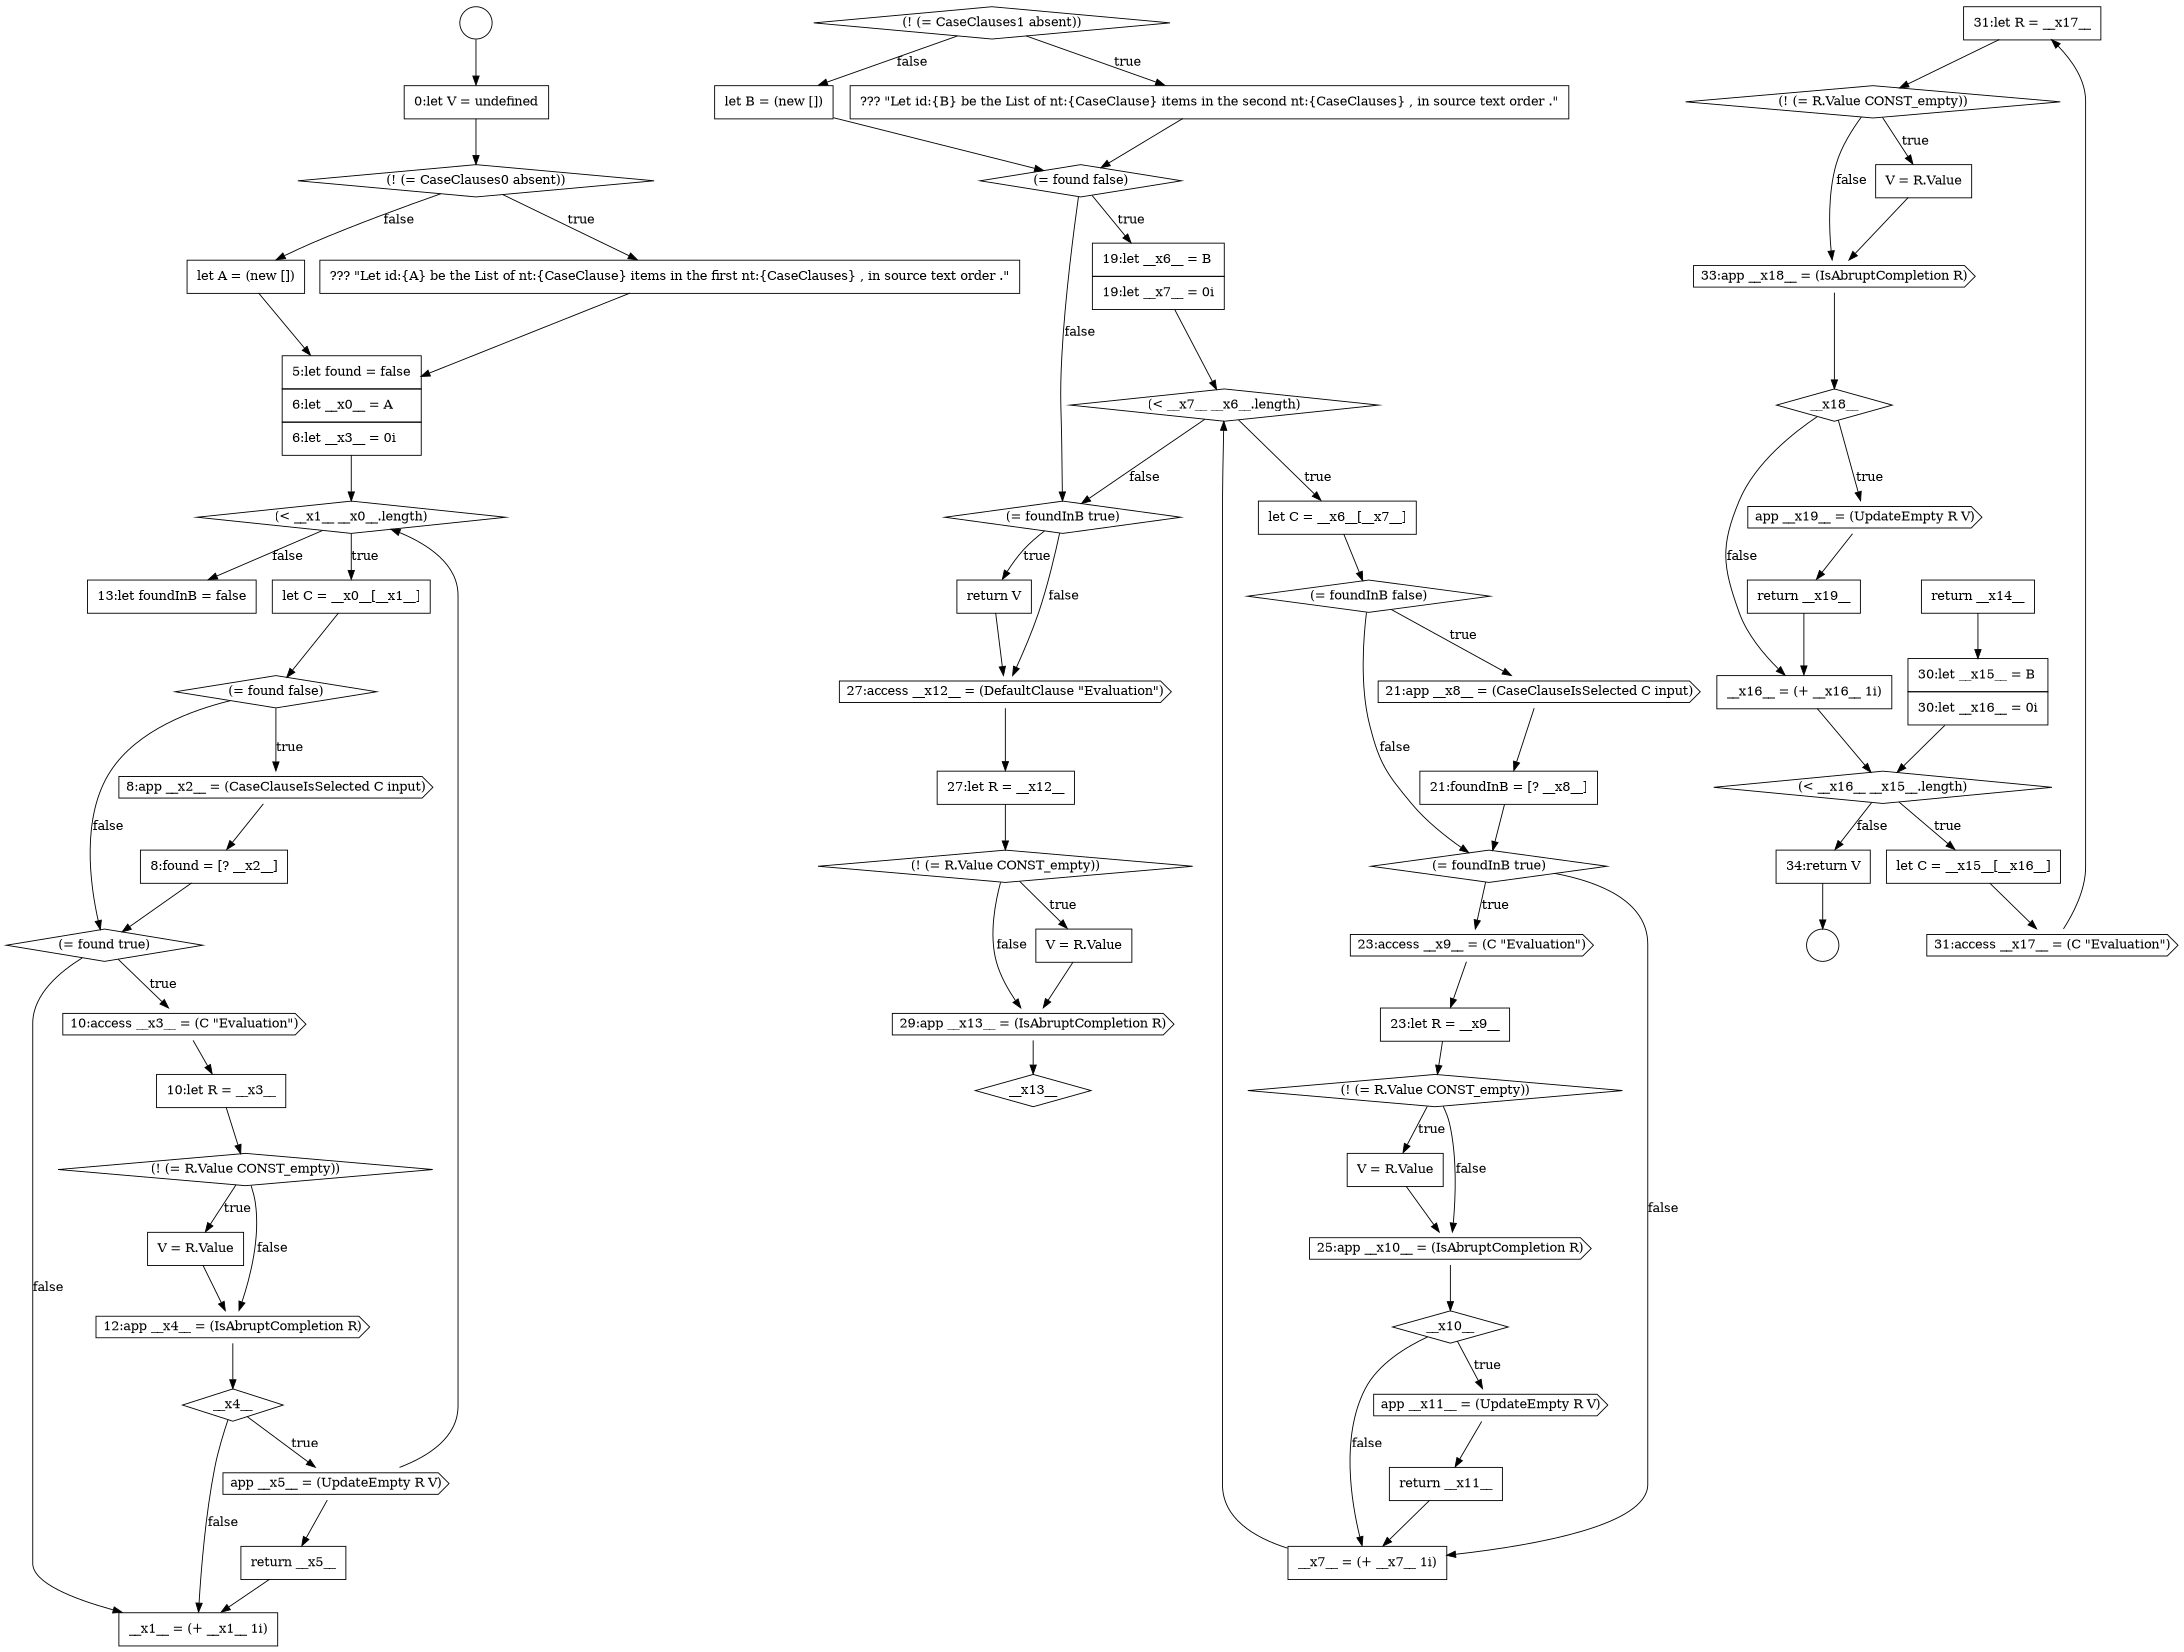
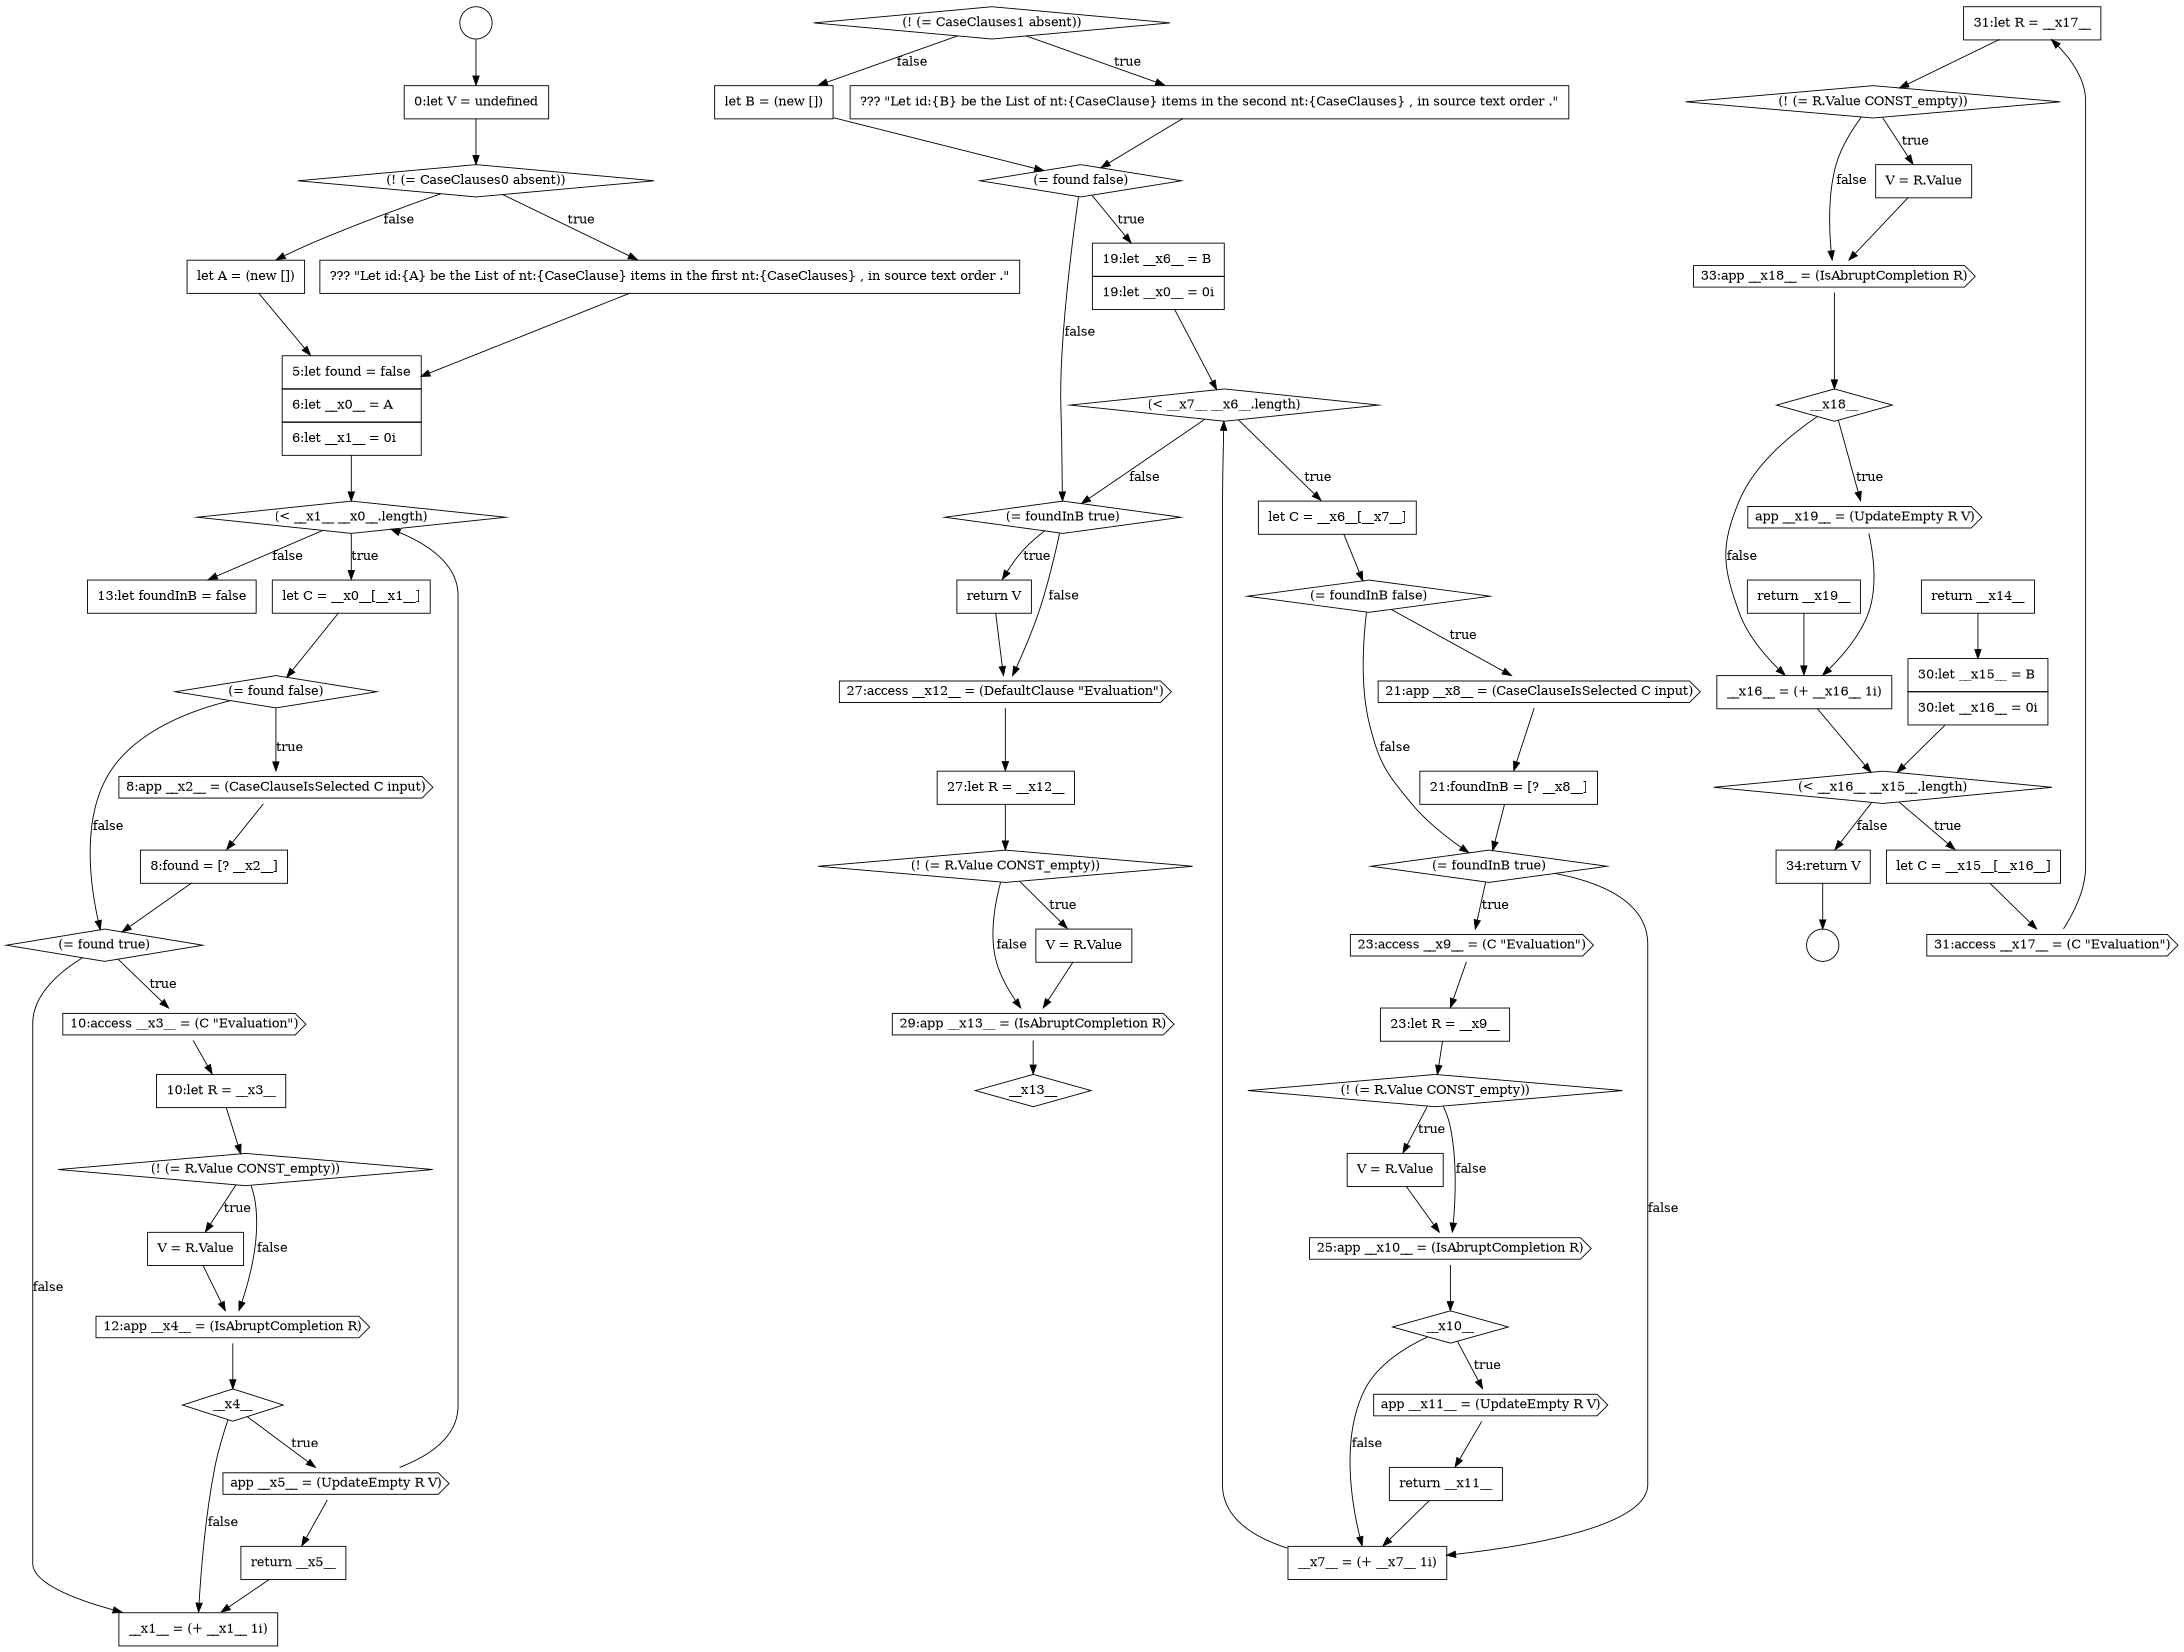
(1158, 292) -> (1158, 292)
(344, 438) -> (344, 438)
(1837, 553) -> (1870, 607)
